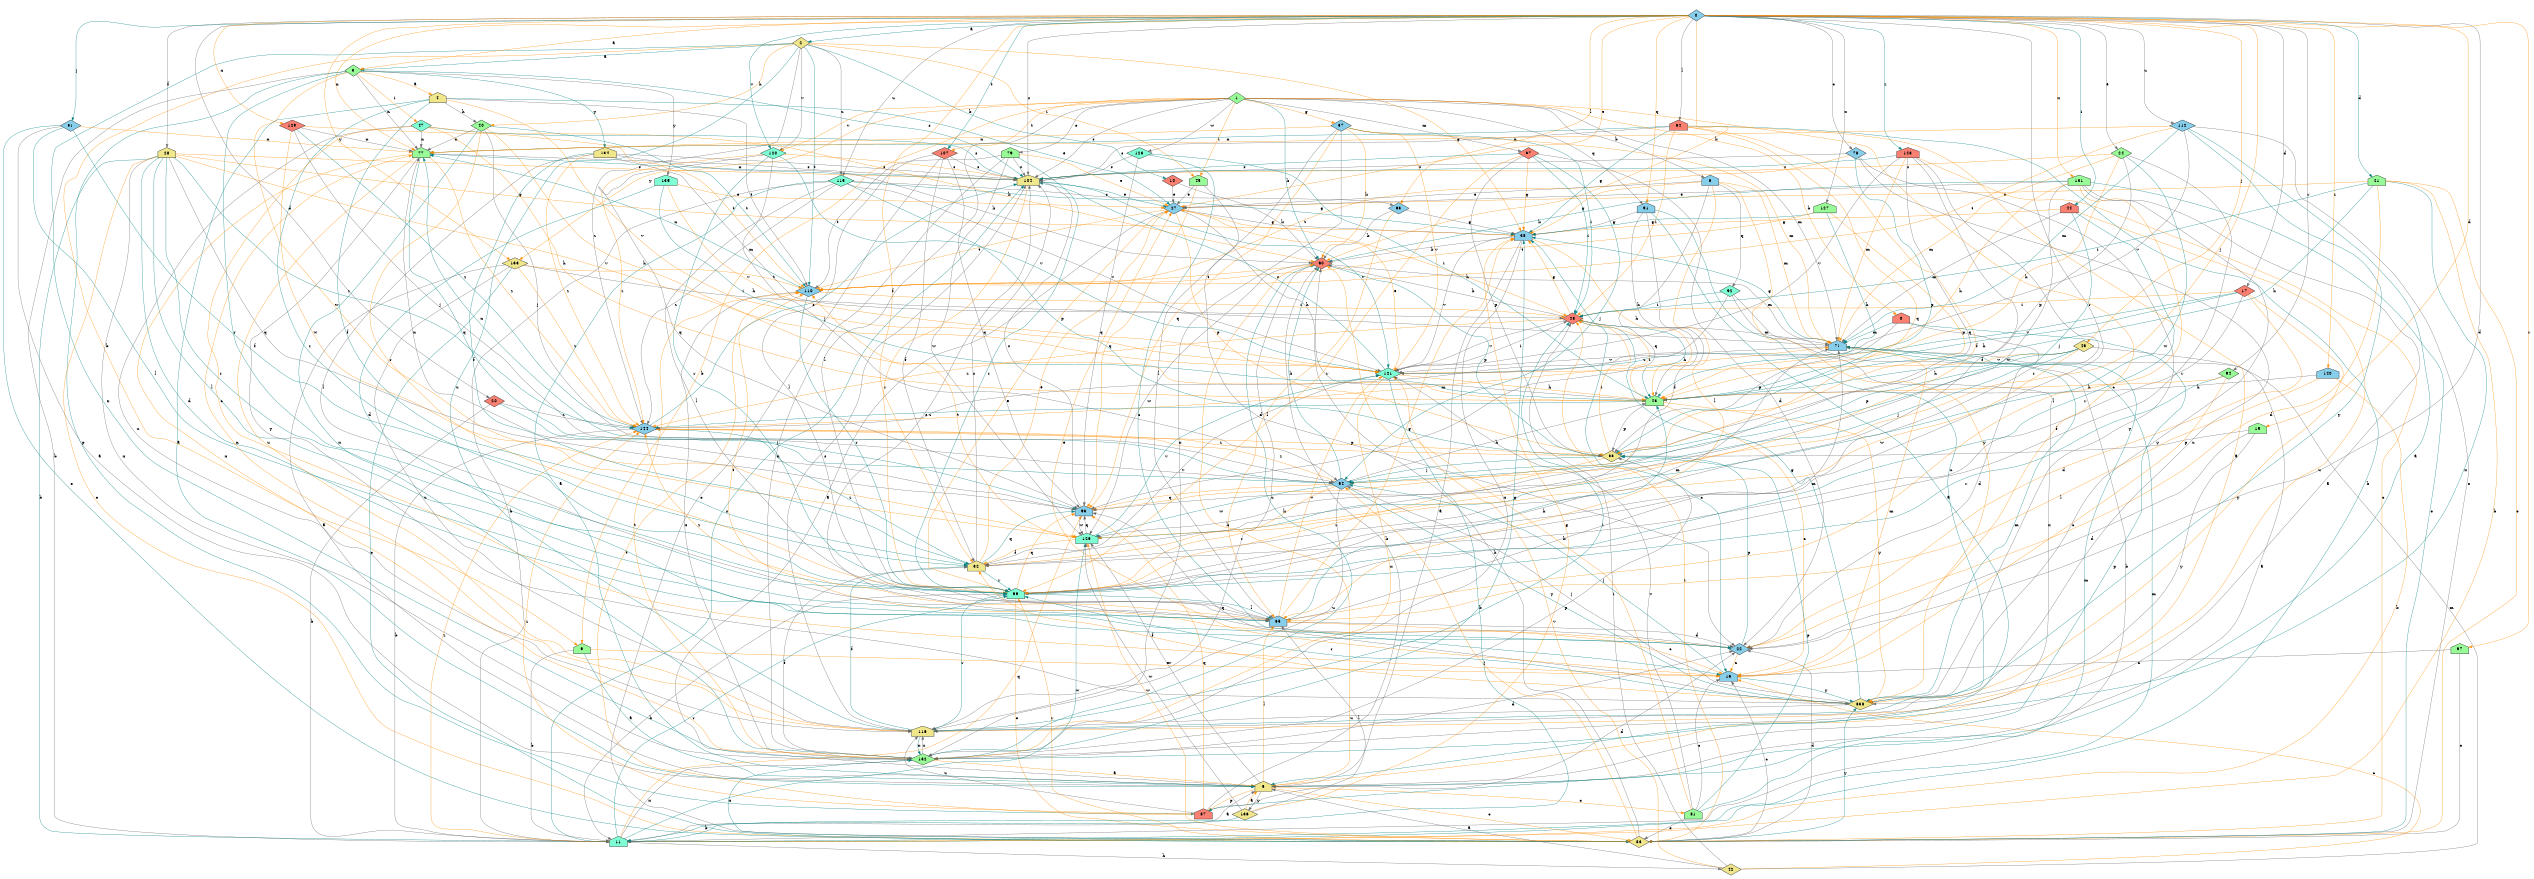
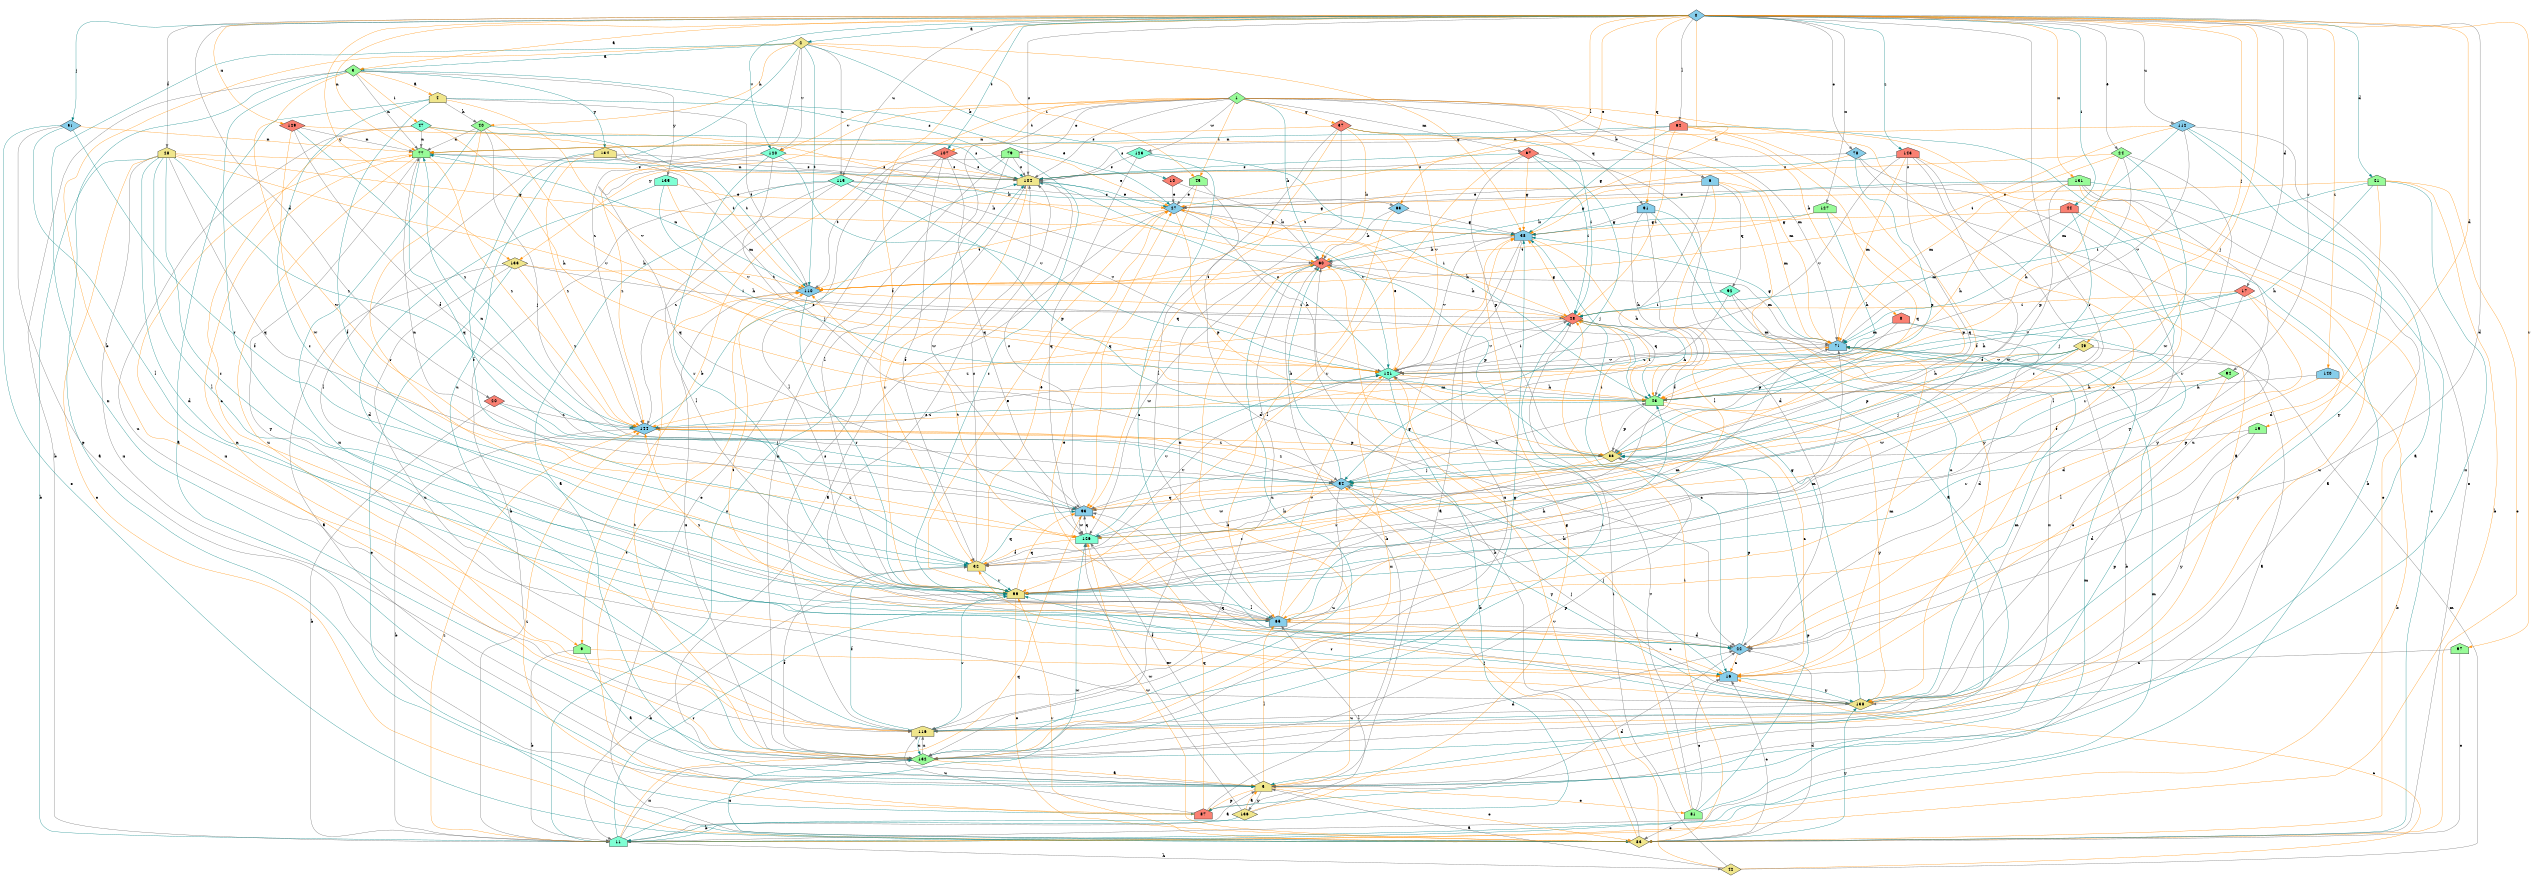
(1341, 126) -> (1341, 126)
(440, 305) -> (440, 305)
(1101, 329) -> (1050, 347)
(1016, 594) -> (1016, 594)
(1860, 704) -> (1860, 704)
